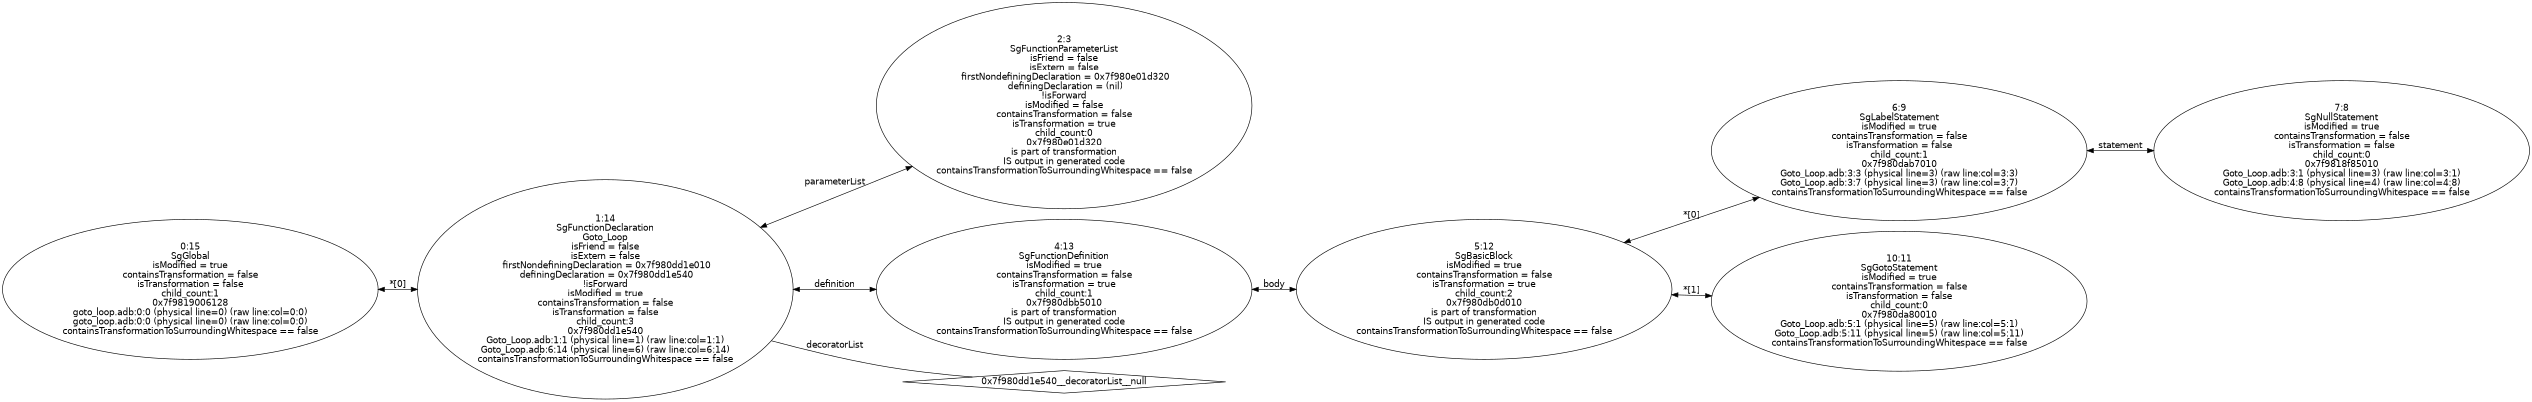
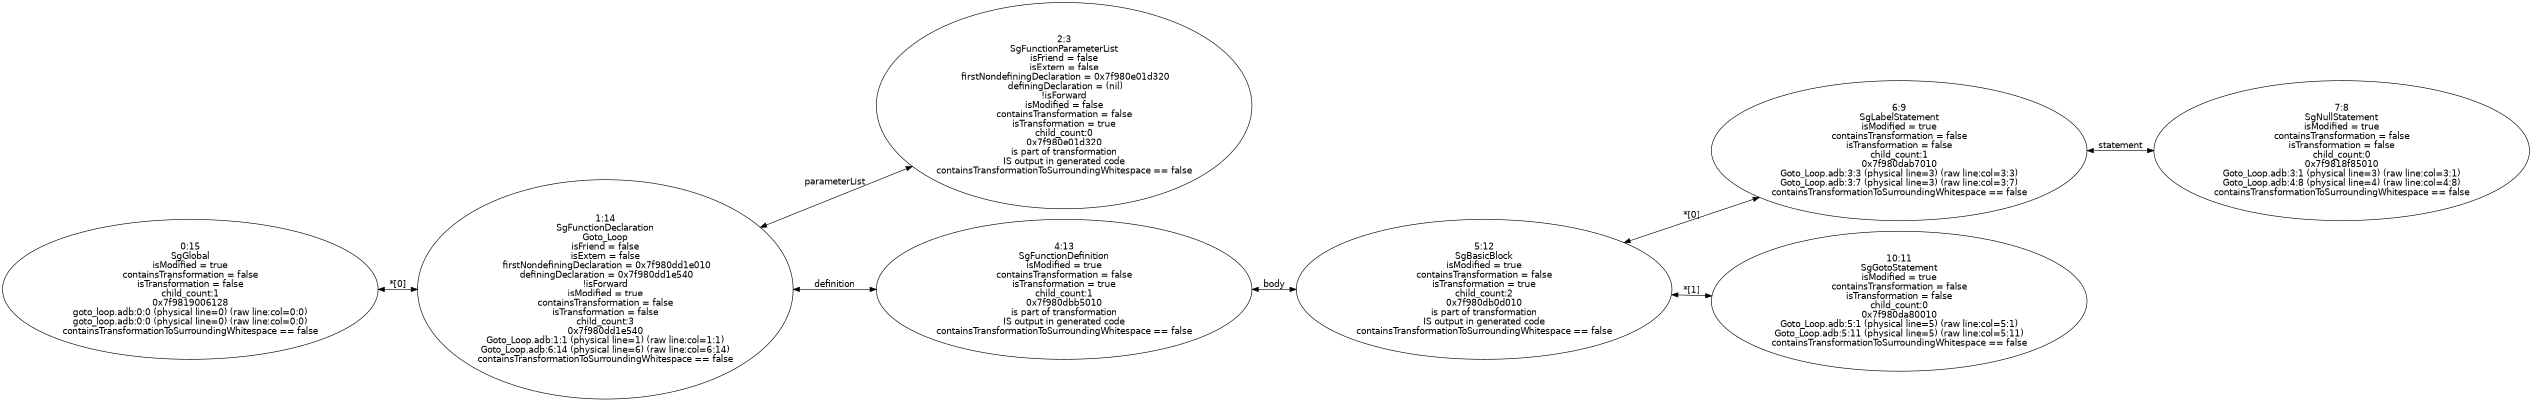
(1064, 382) -> none
